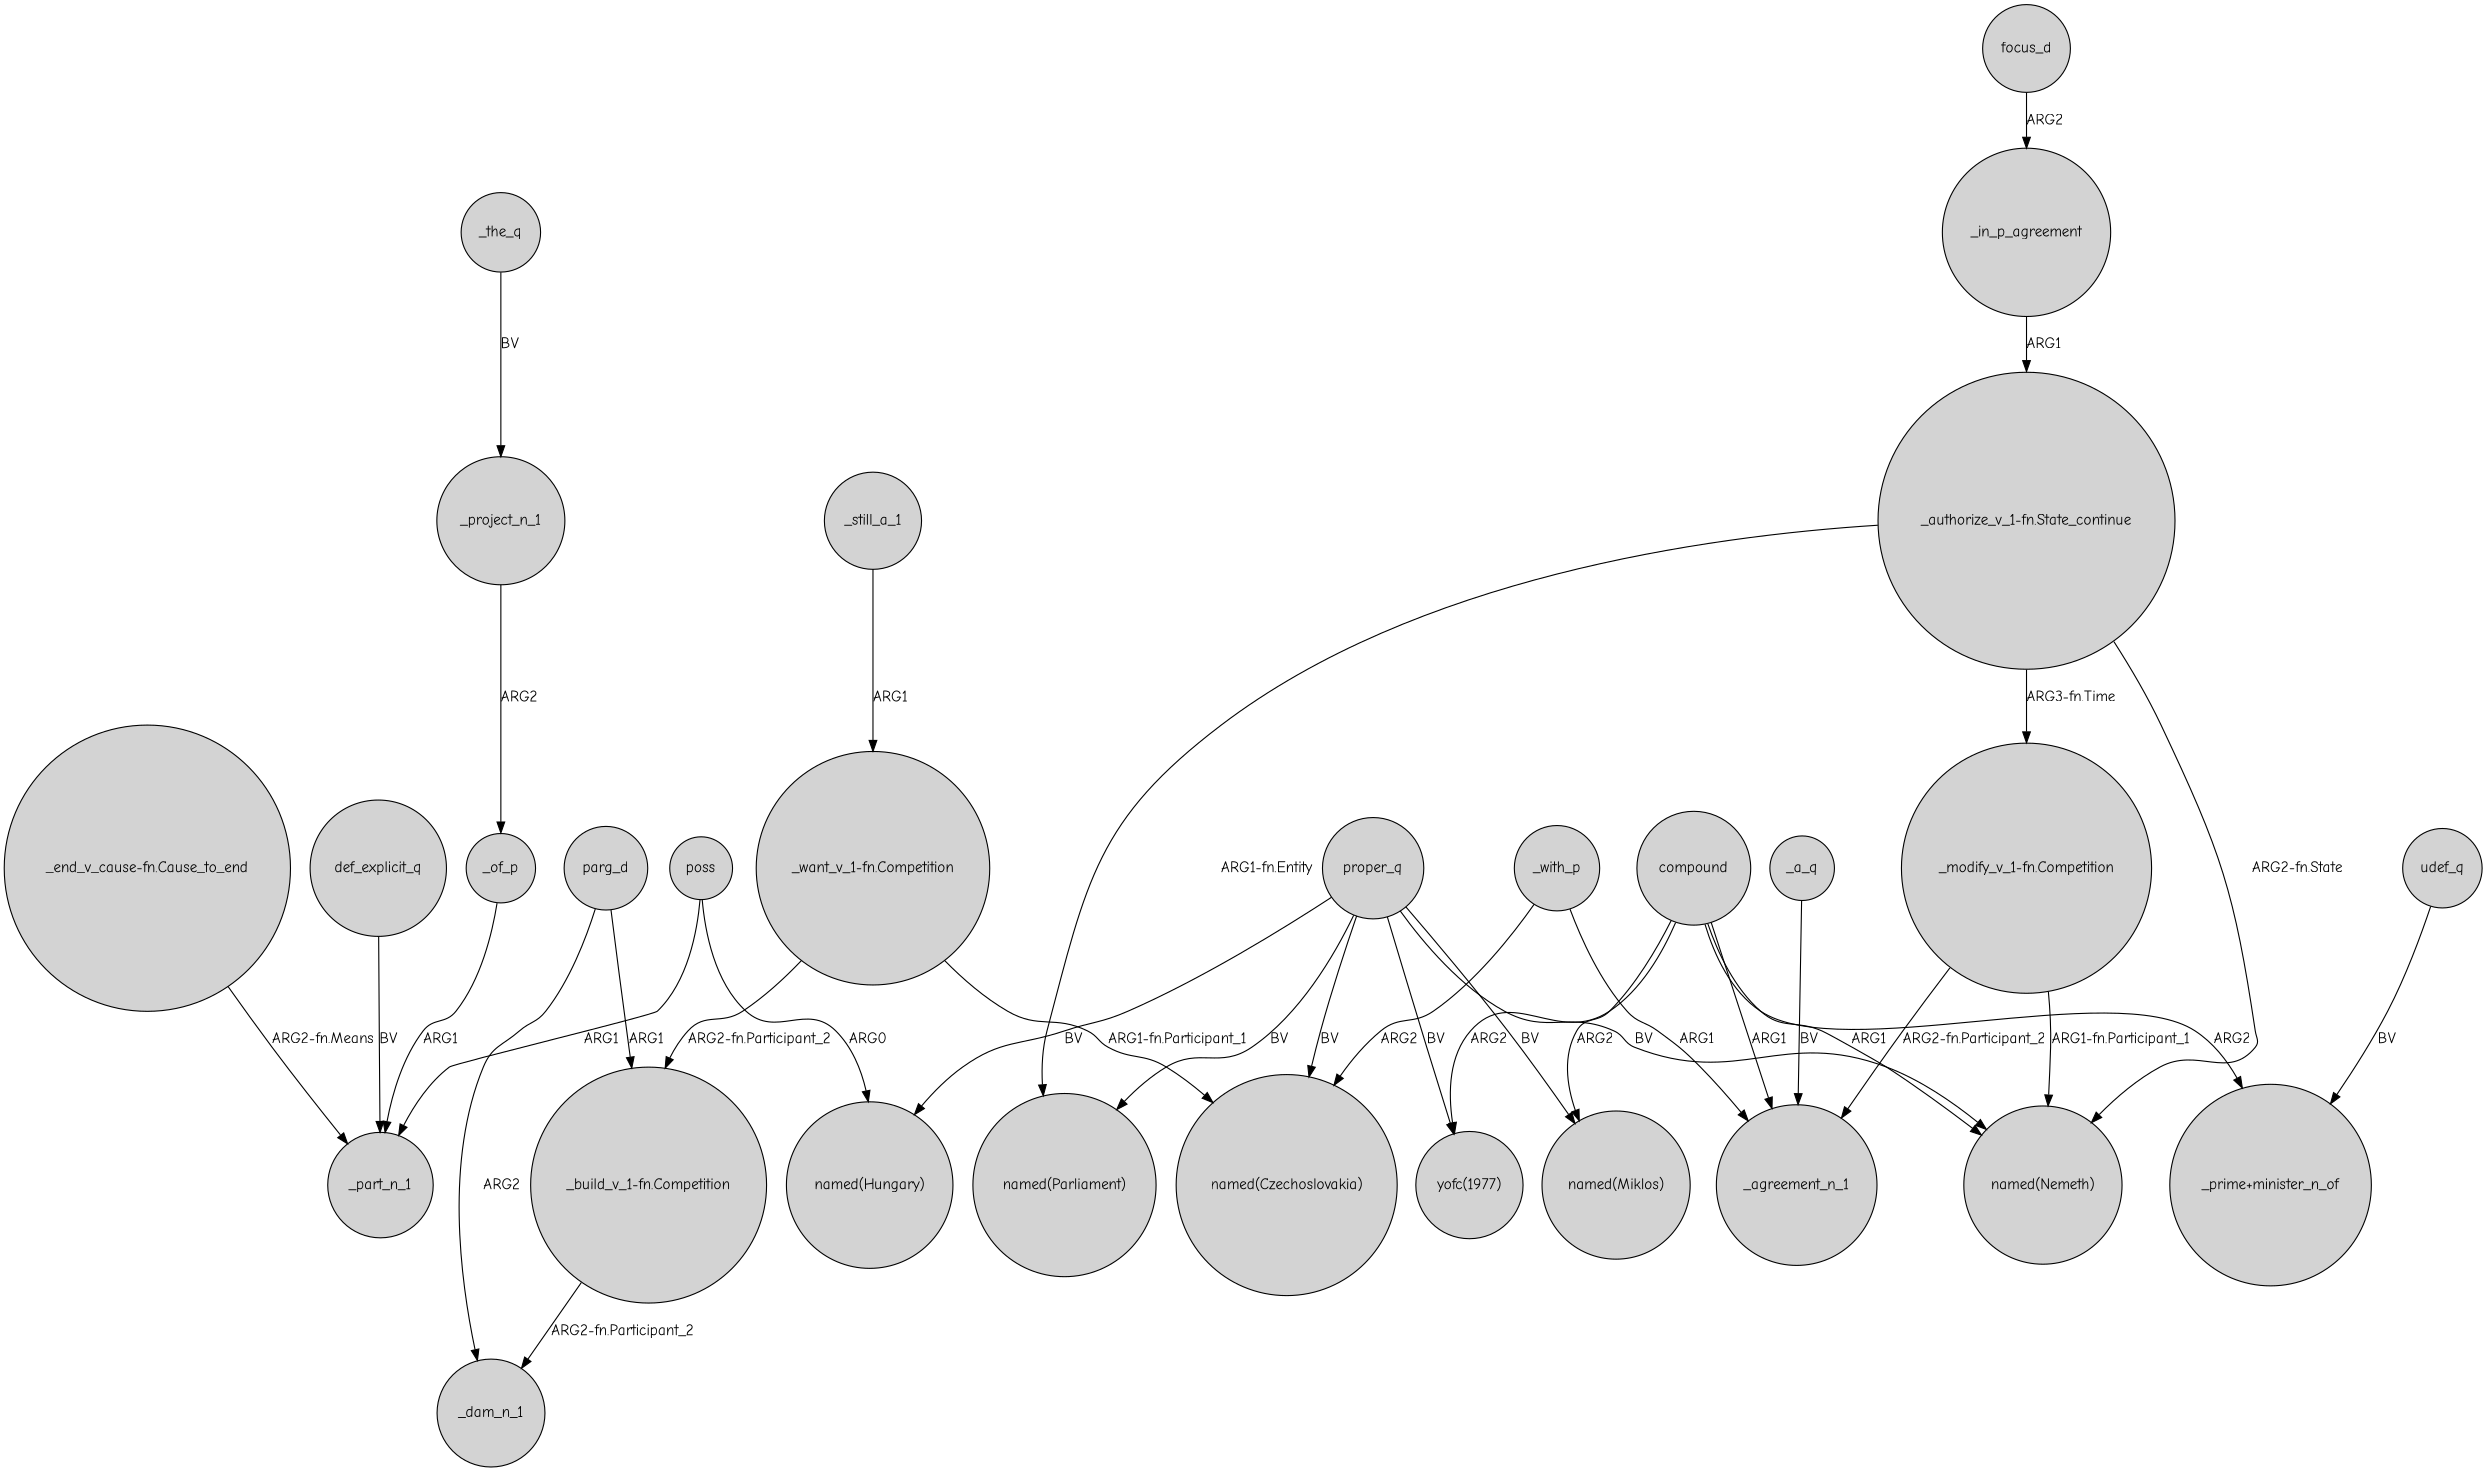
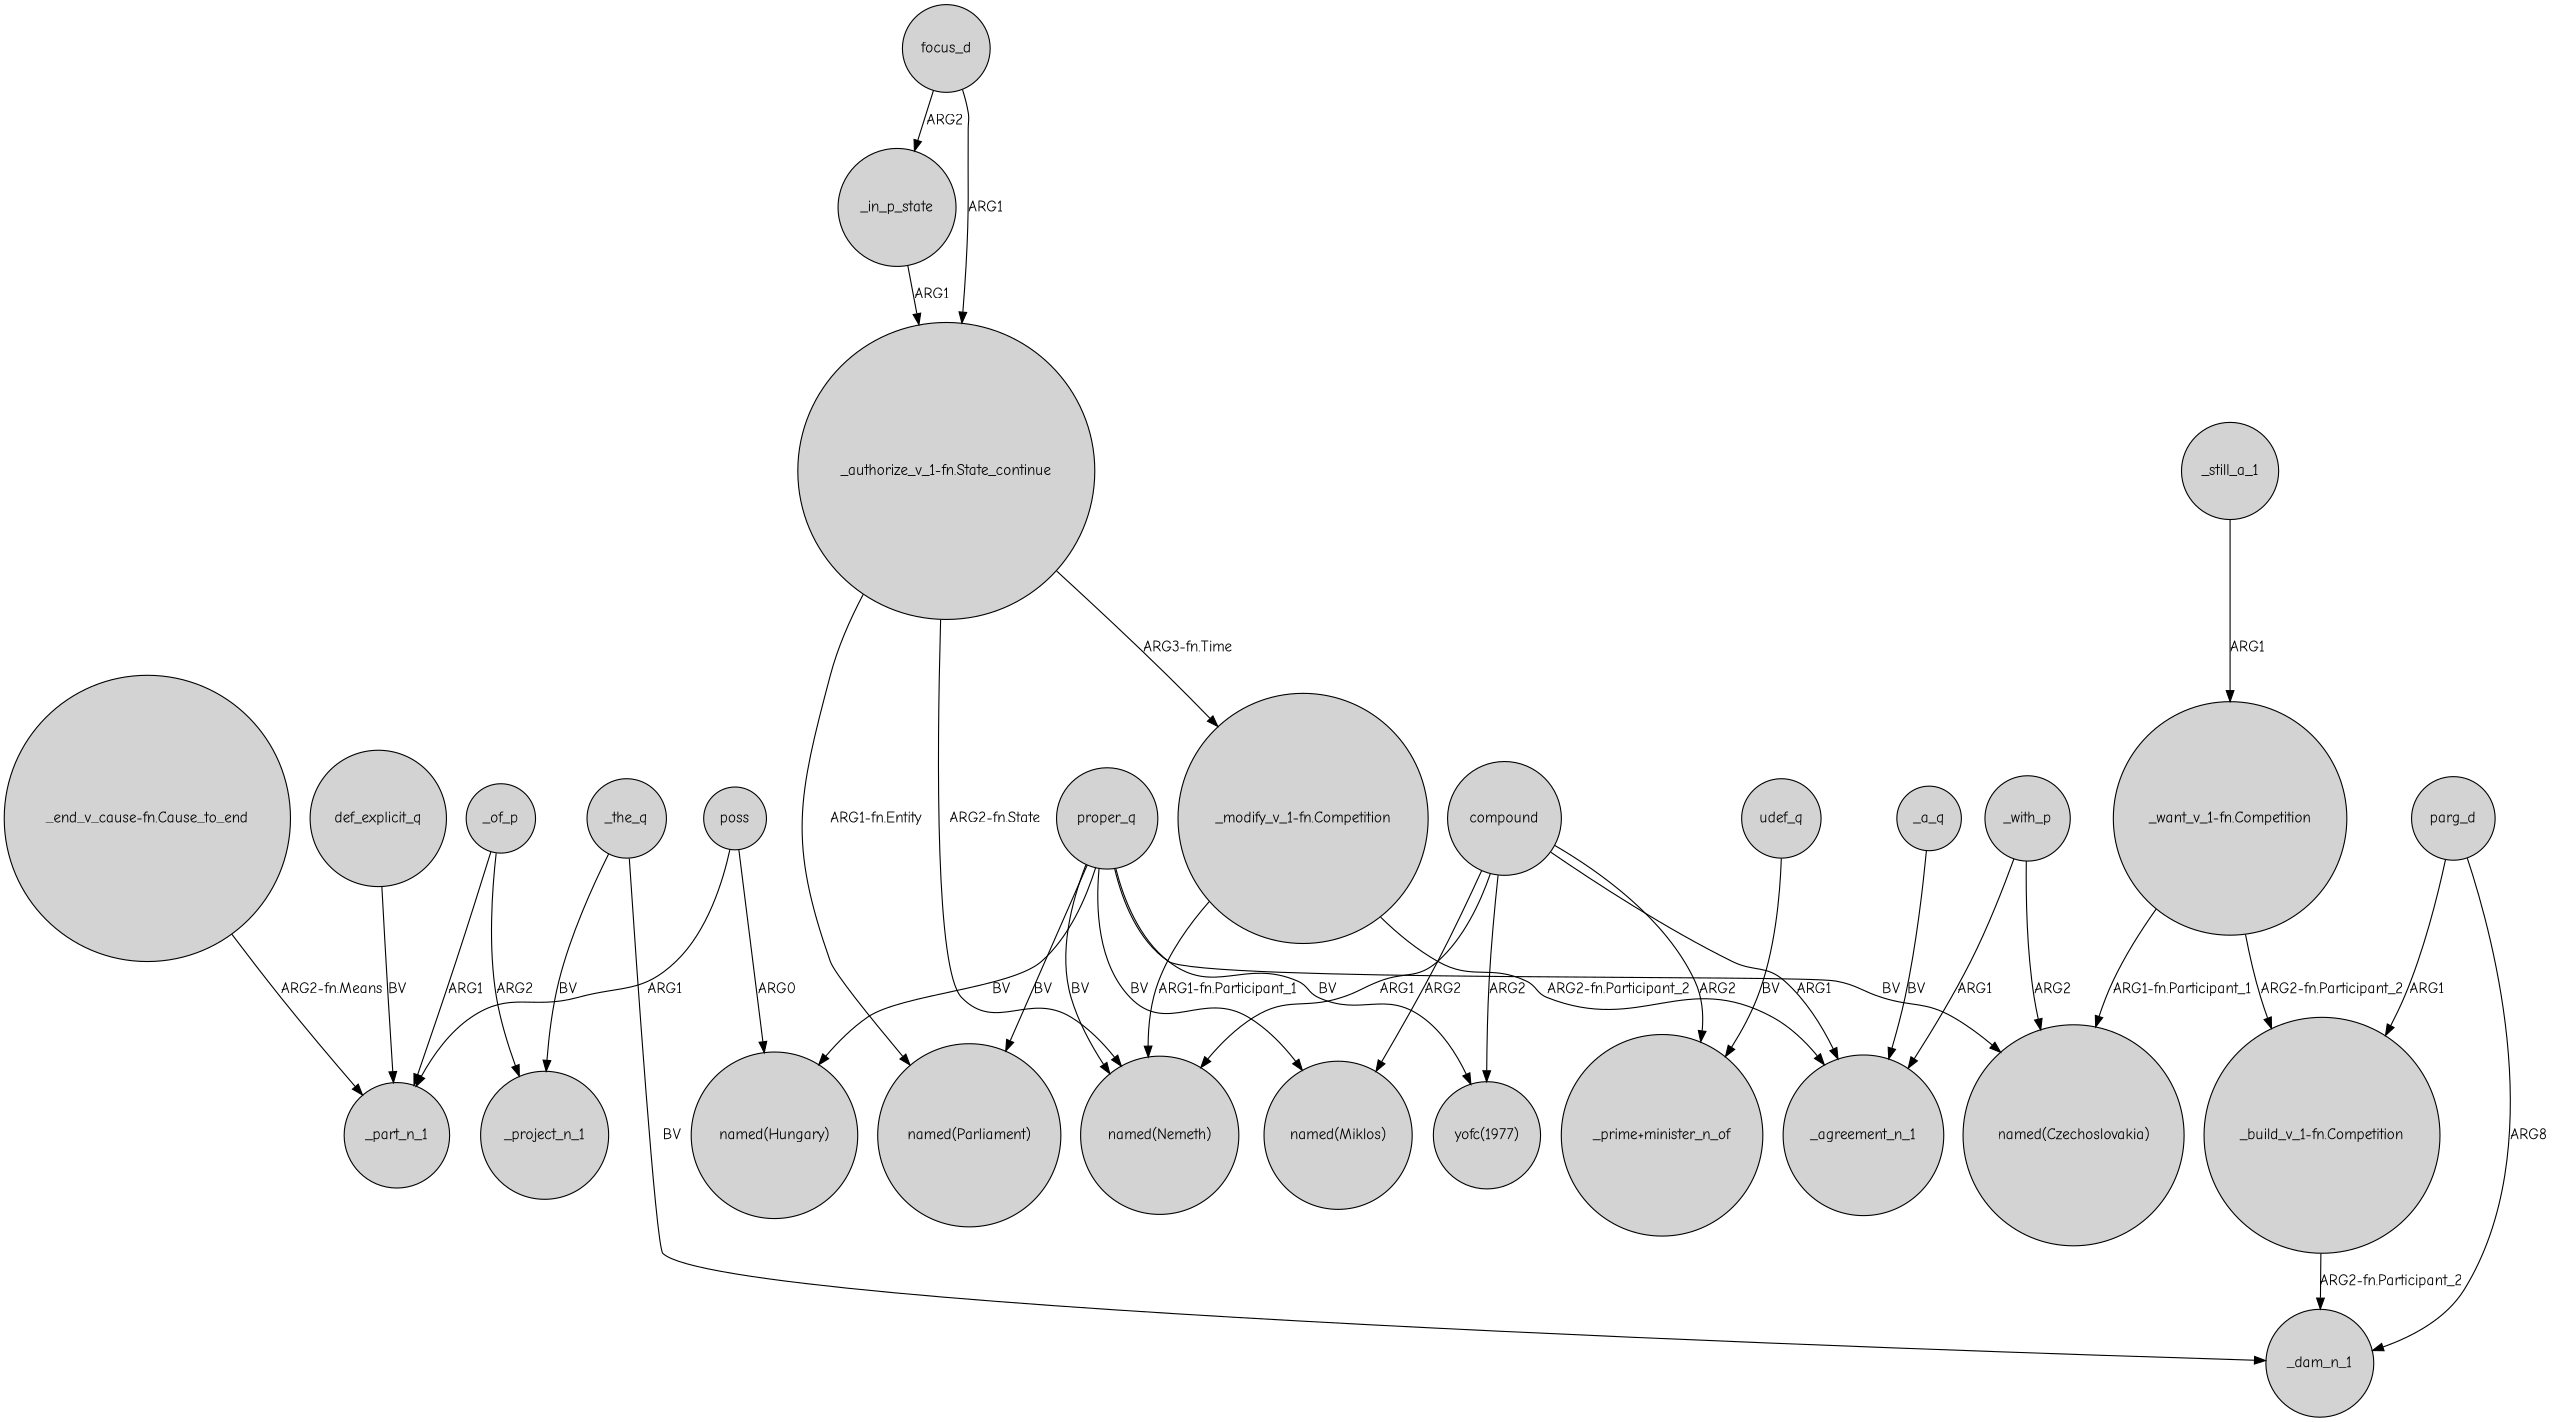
none -> (968, 200)
(2026, 232) -> (897, 207)
(501, 703) -> (492, 961)
(502, 1185) -> (2529, 1135)
none -> (1258, 1318)
